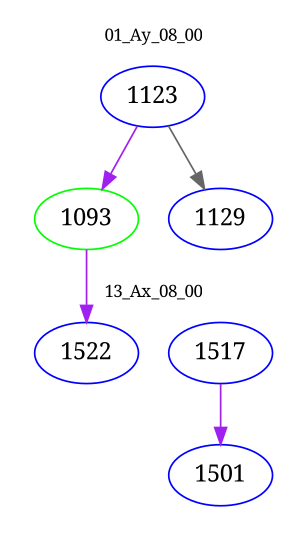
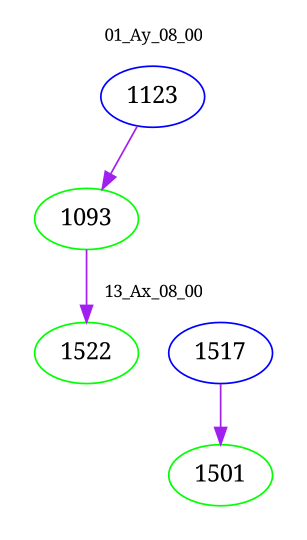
(221, 219) -> none
(87, 353) -> (87, 353)
(221, 475) -> (221, 475)
